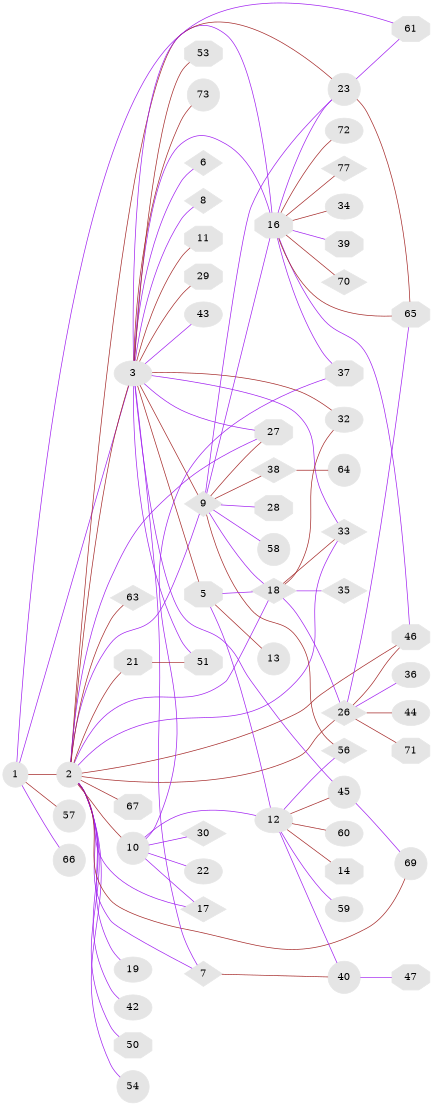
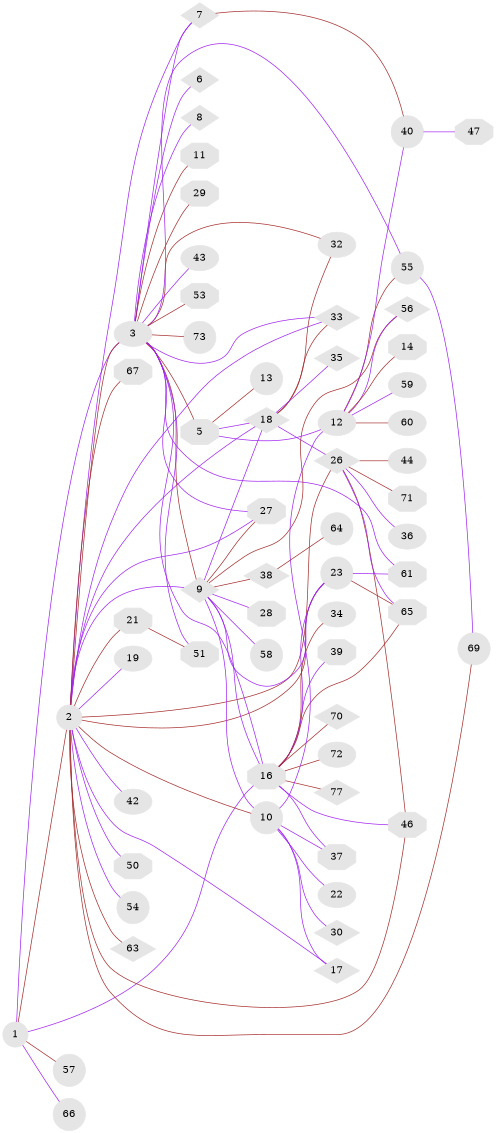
none -> (226, 711)
(344, 792) -> (407, 268)
